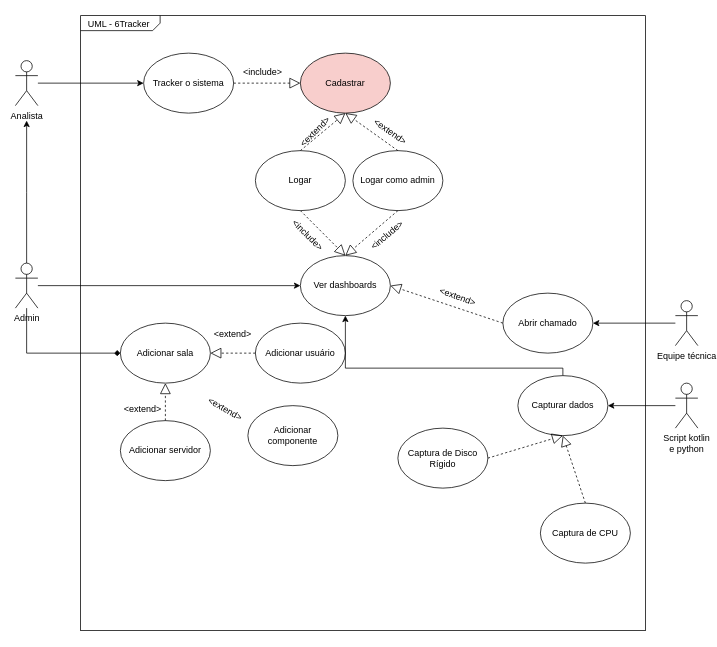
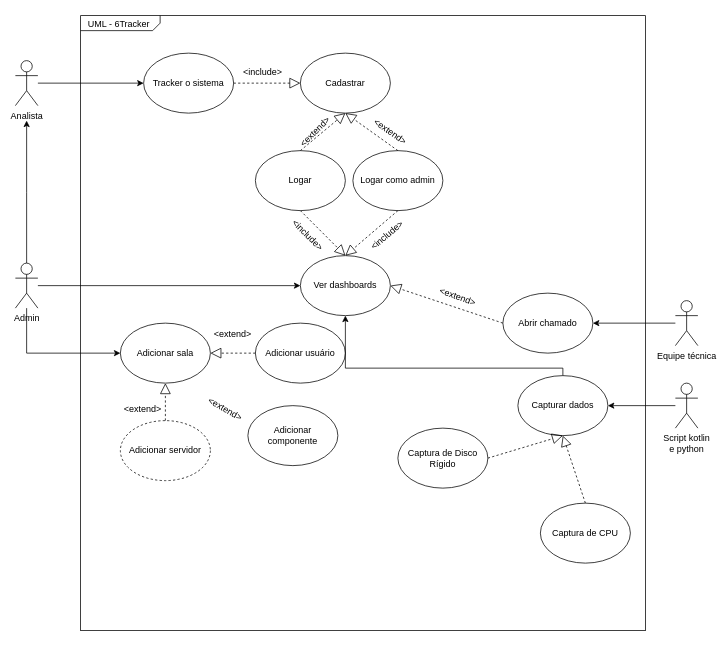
(345, 83) -> (345, 83)
(113, 353) -> (114, 353)
(165, 450) -> (165, 450)
